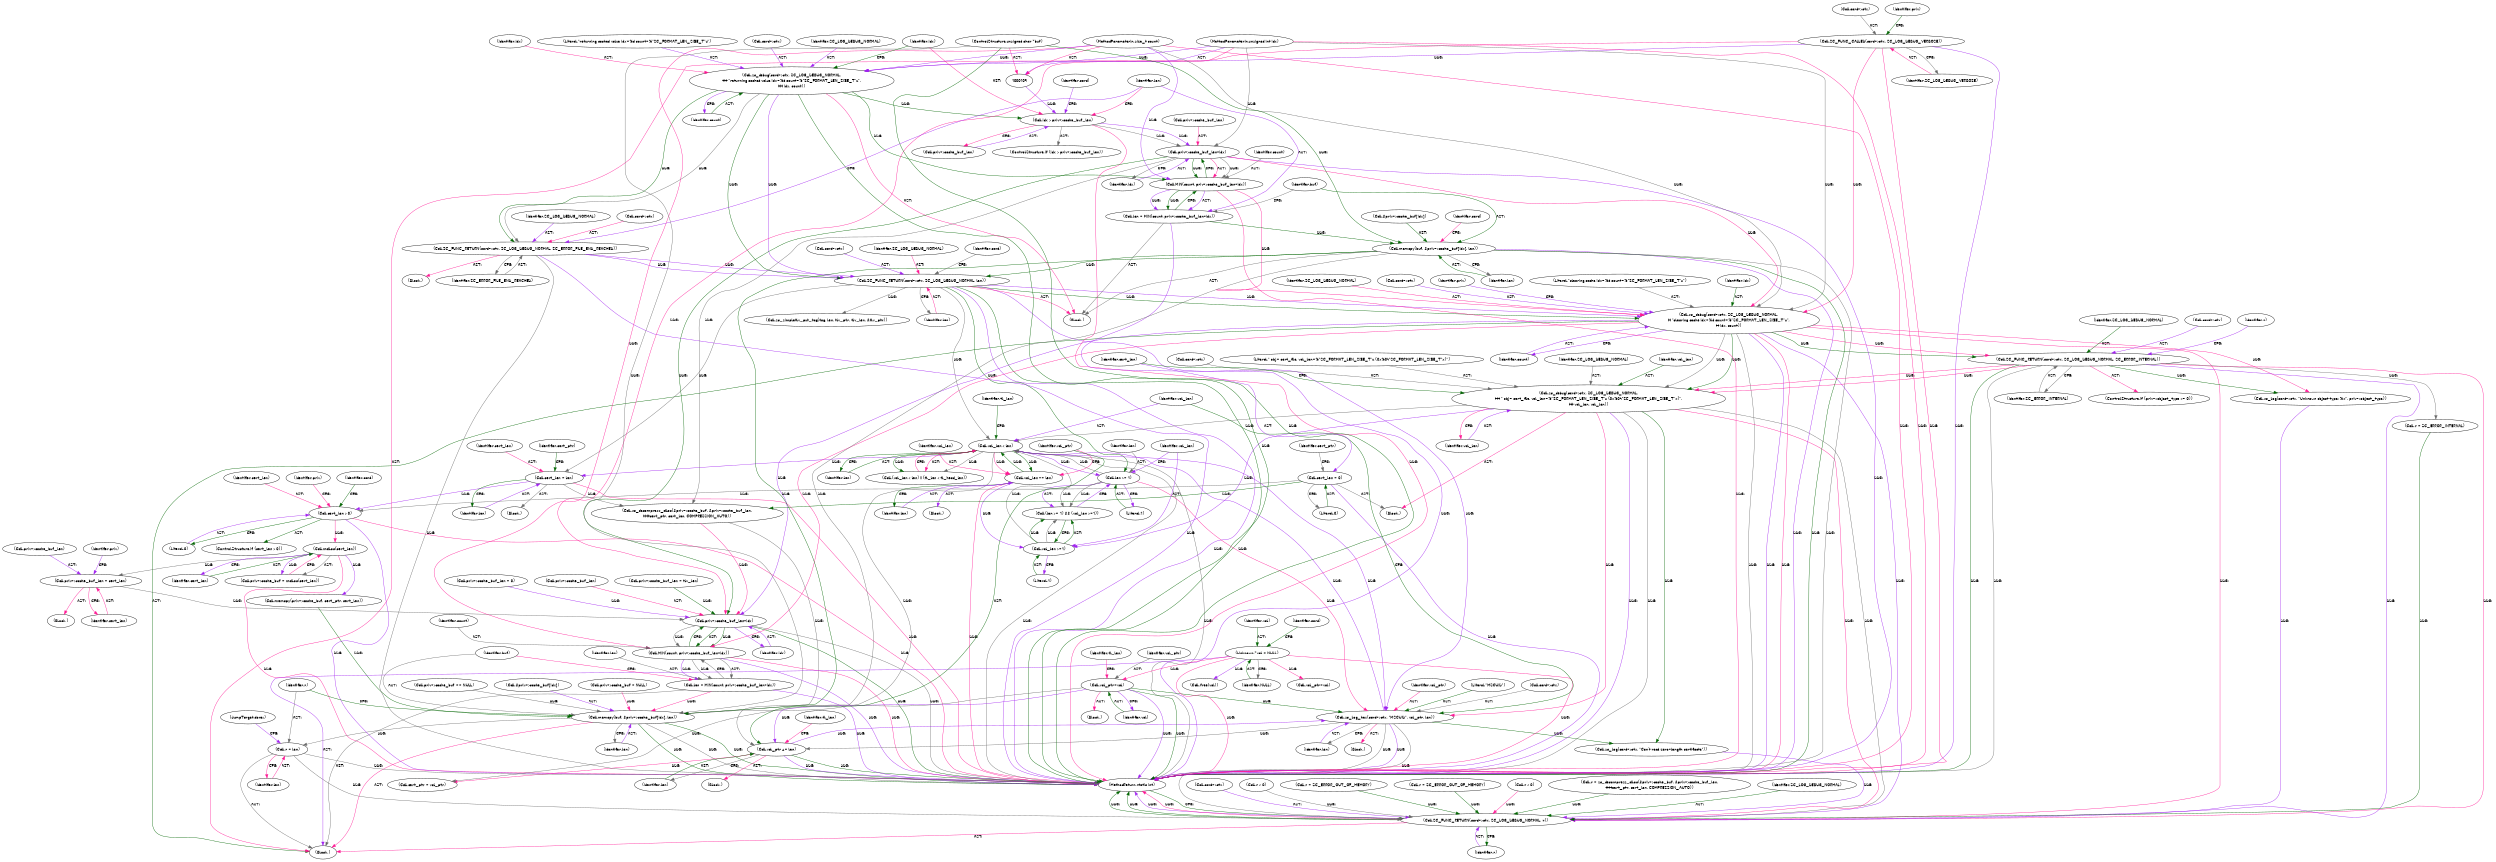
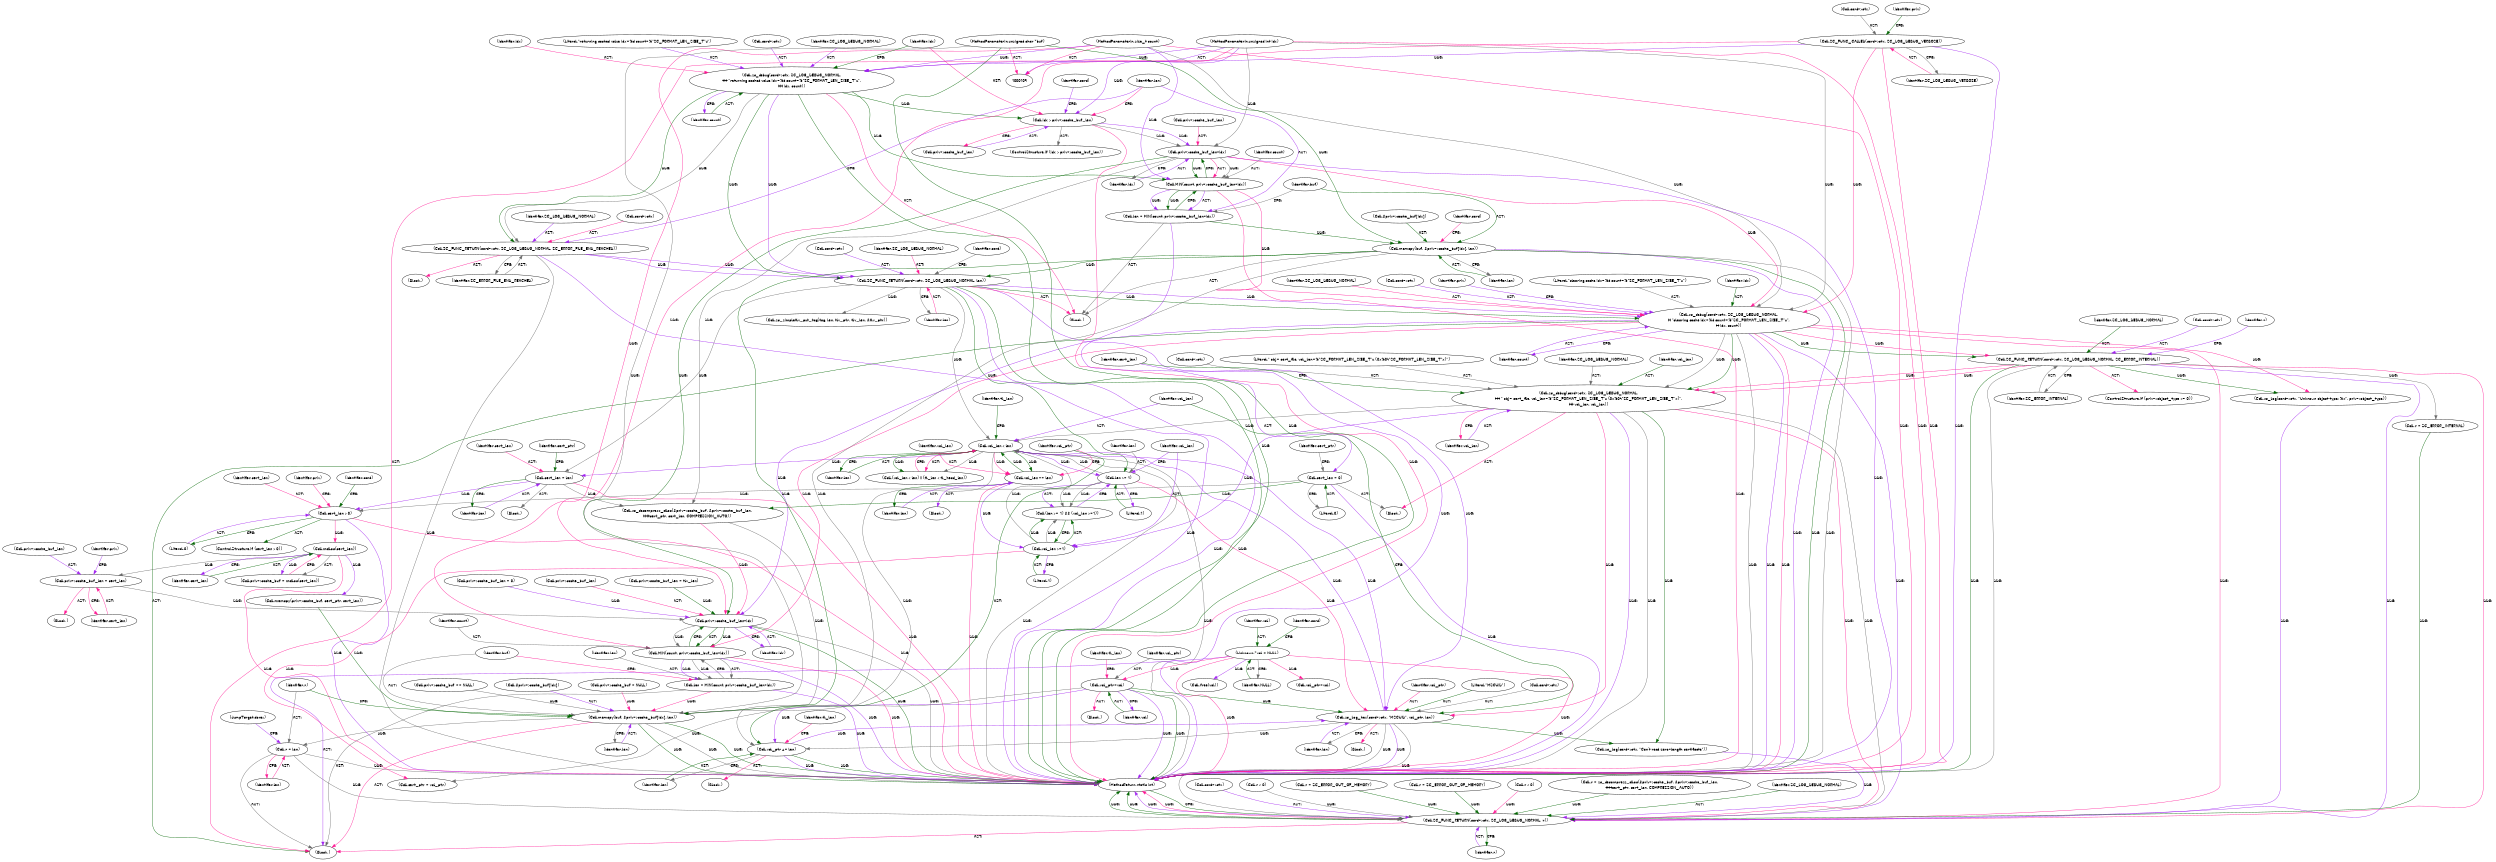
(1008, 41) -> (1008, 41)
(1039, 99) -> (1120, 64)
(599, 769) -> (536, 569)
